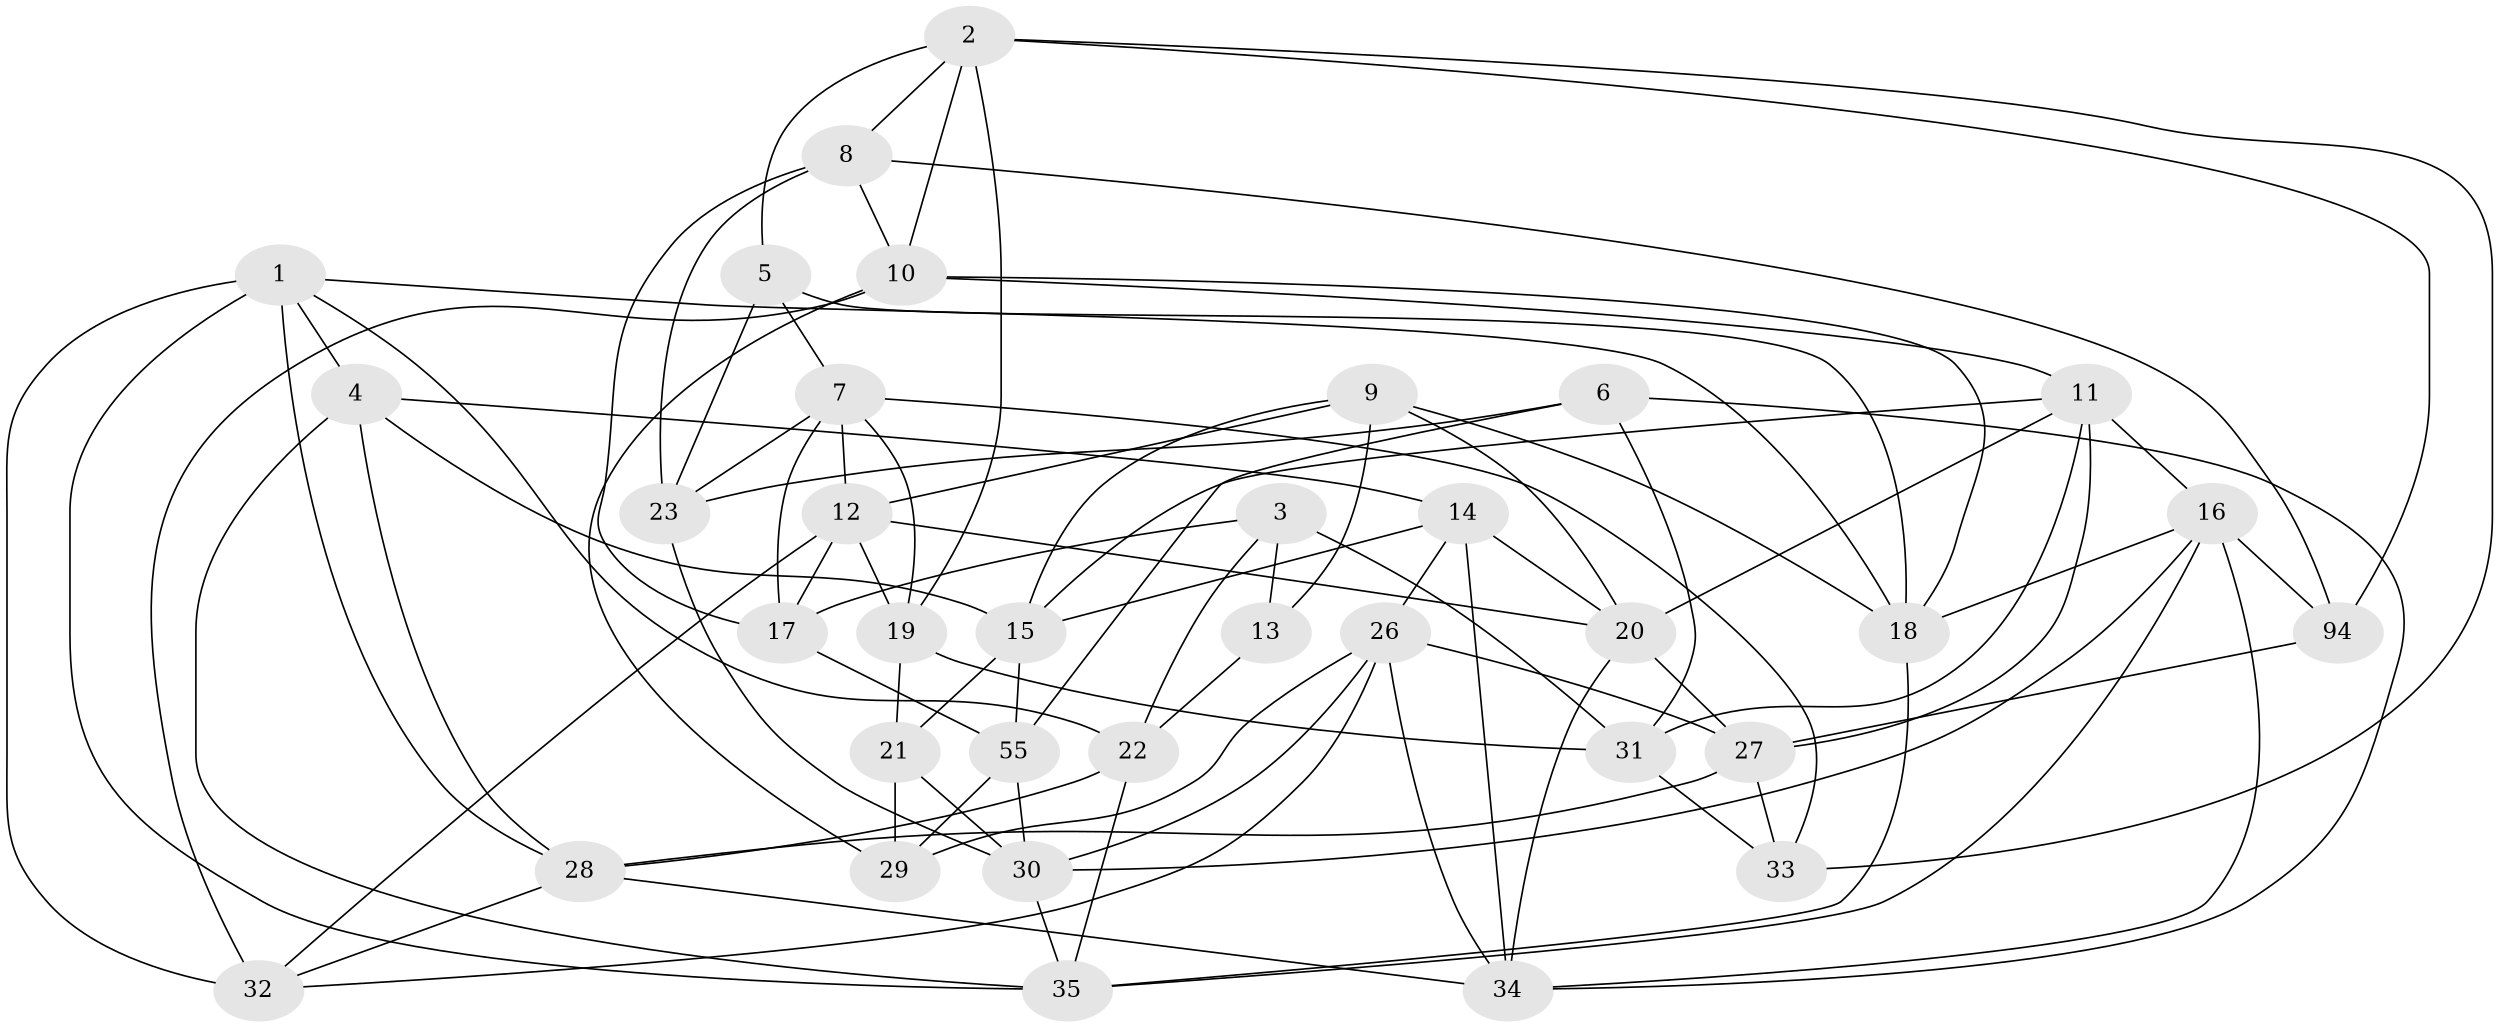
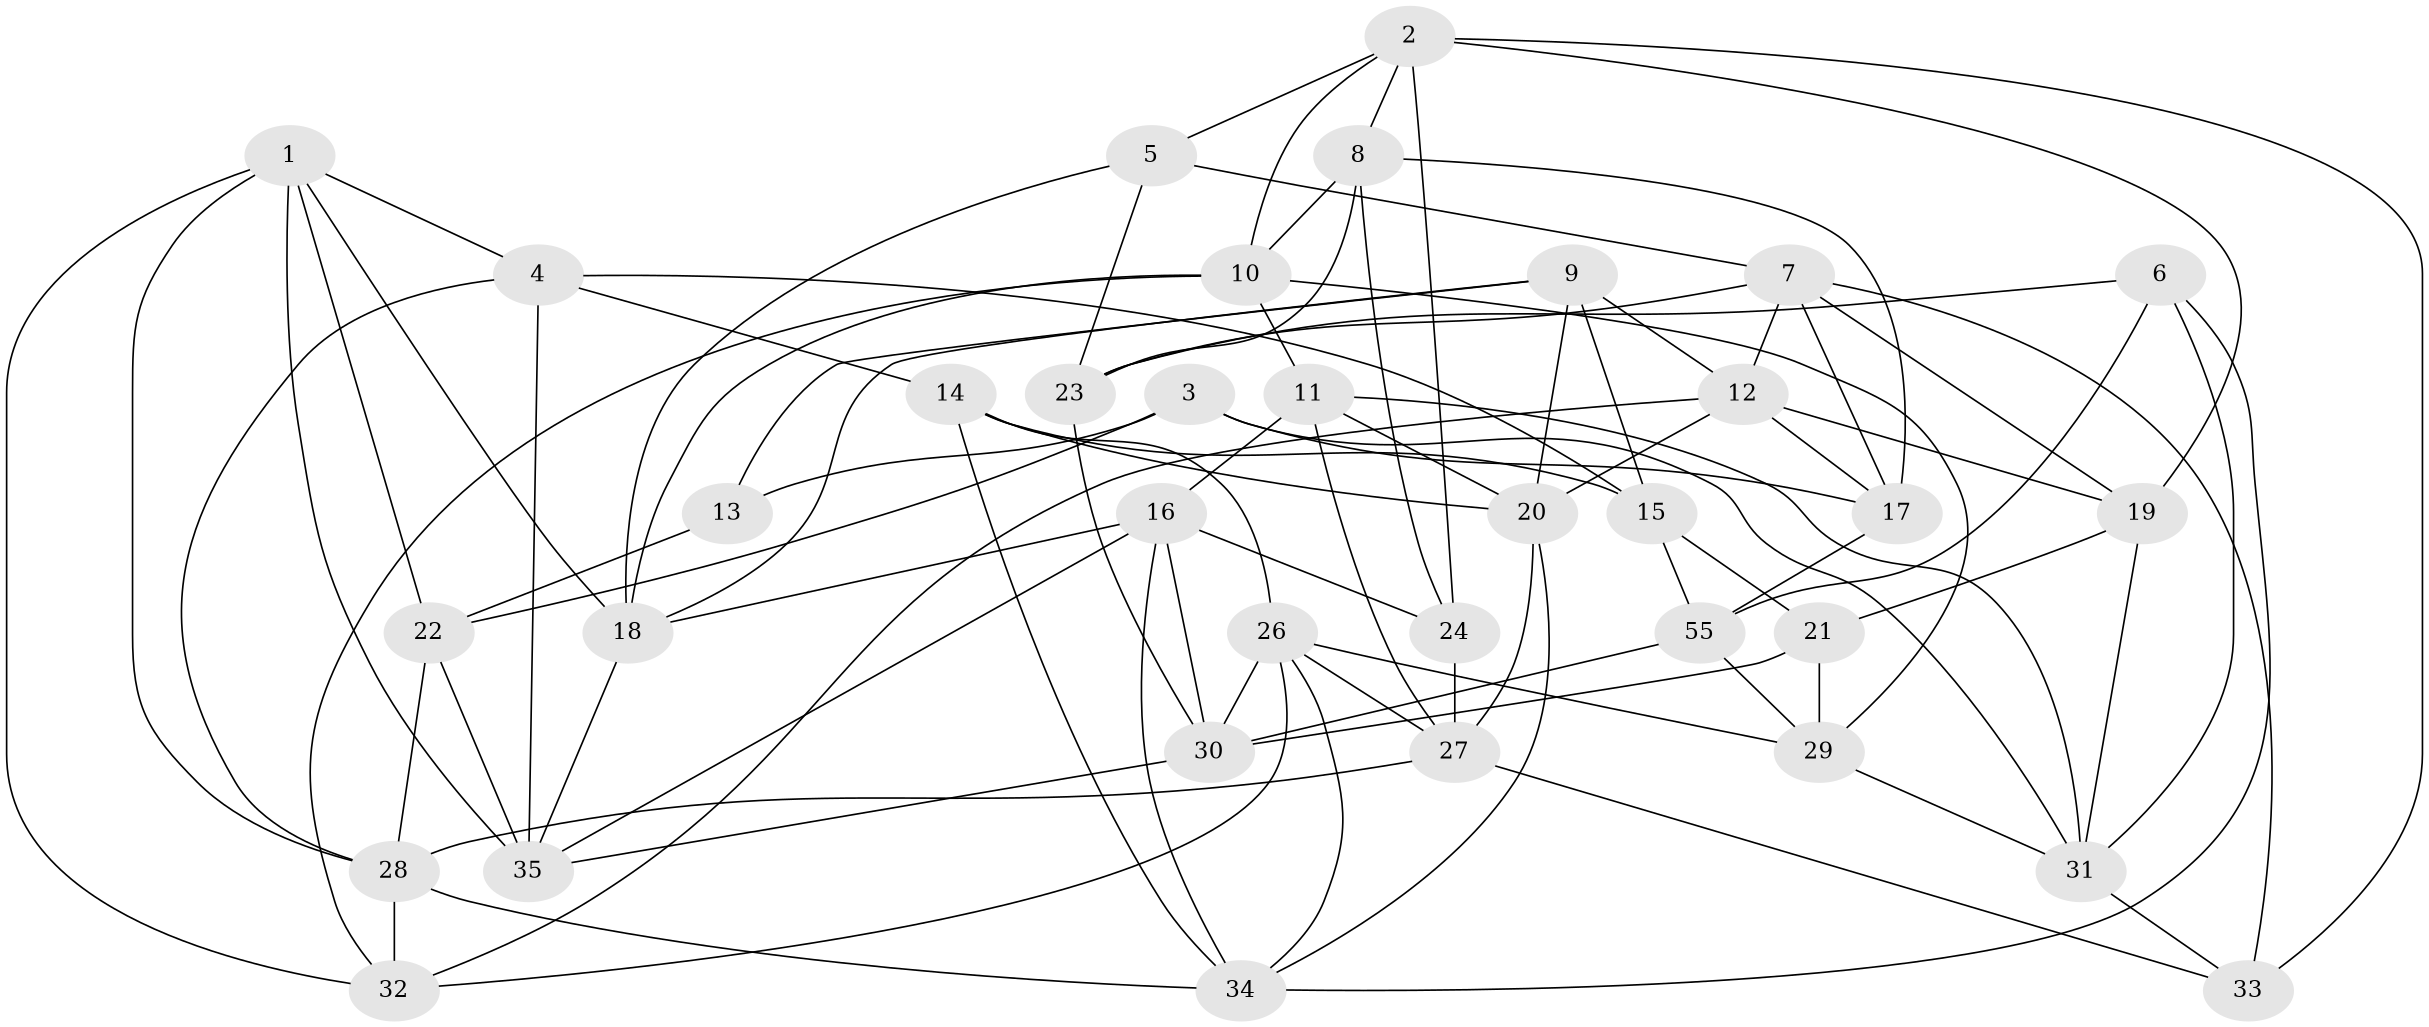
(1496, 445) -> none
(2338, 633) -> (1455, 633)
none -> (1950, 812)
